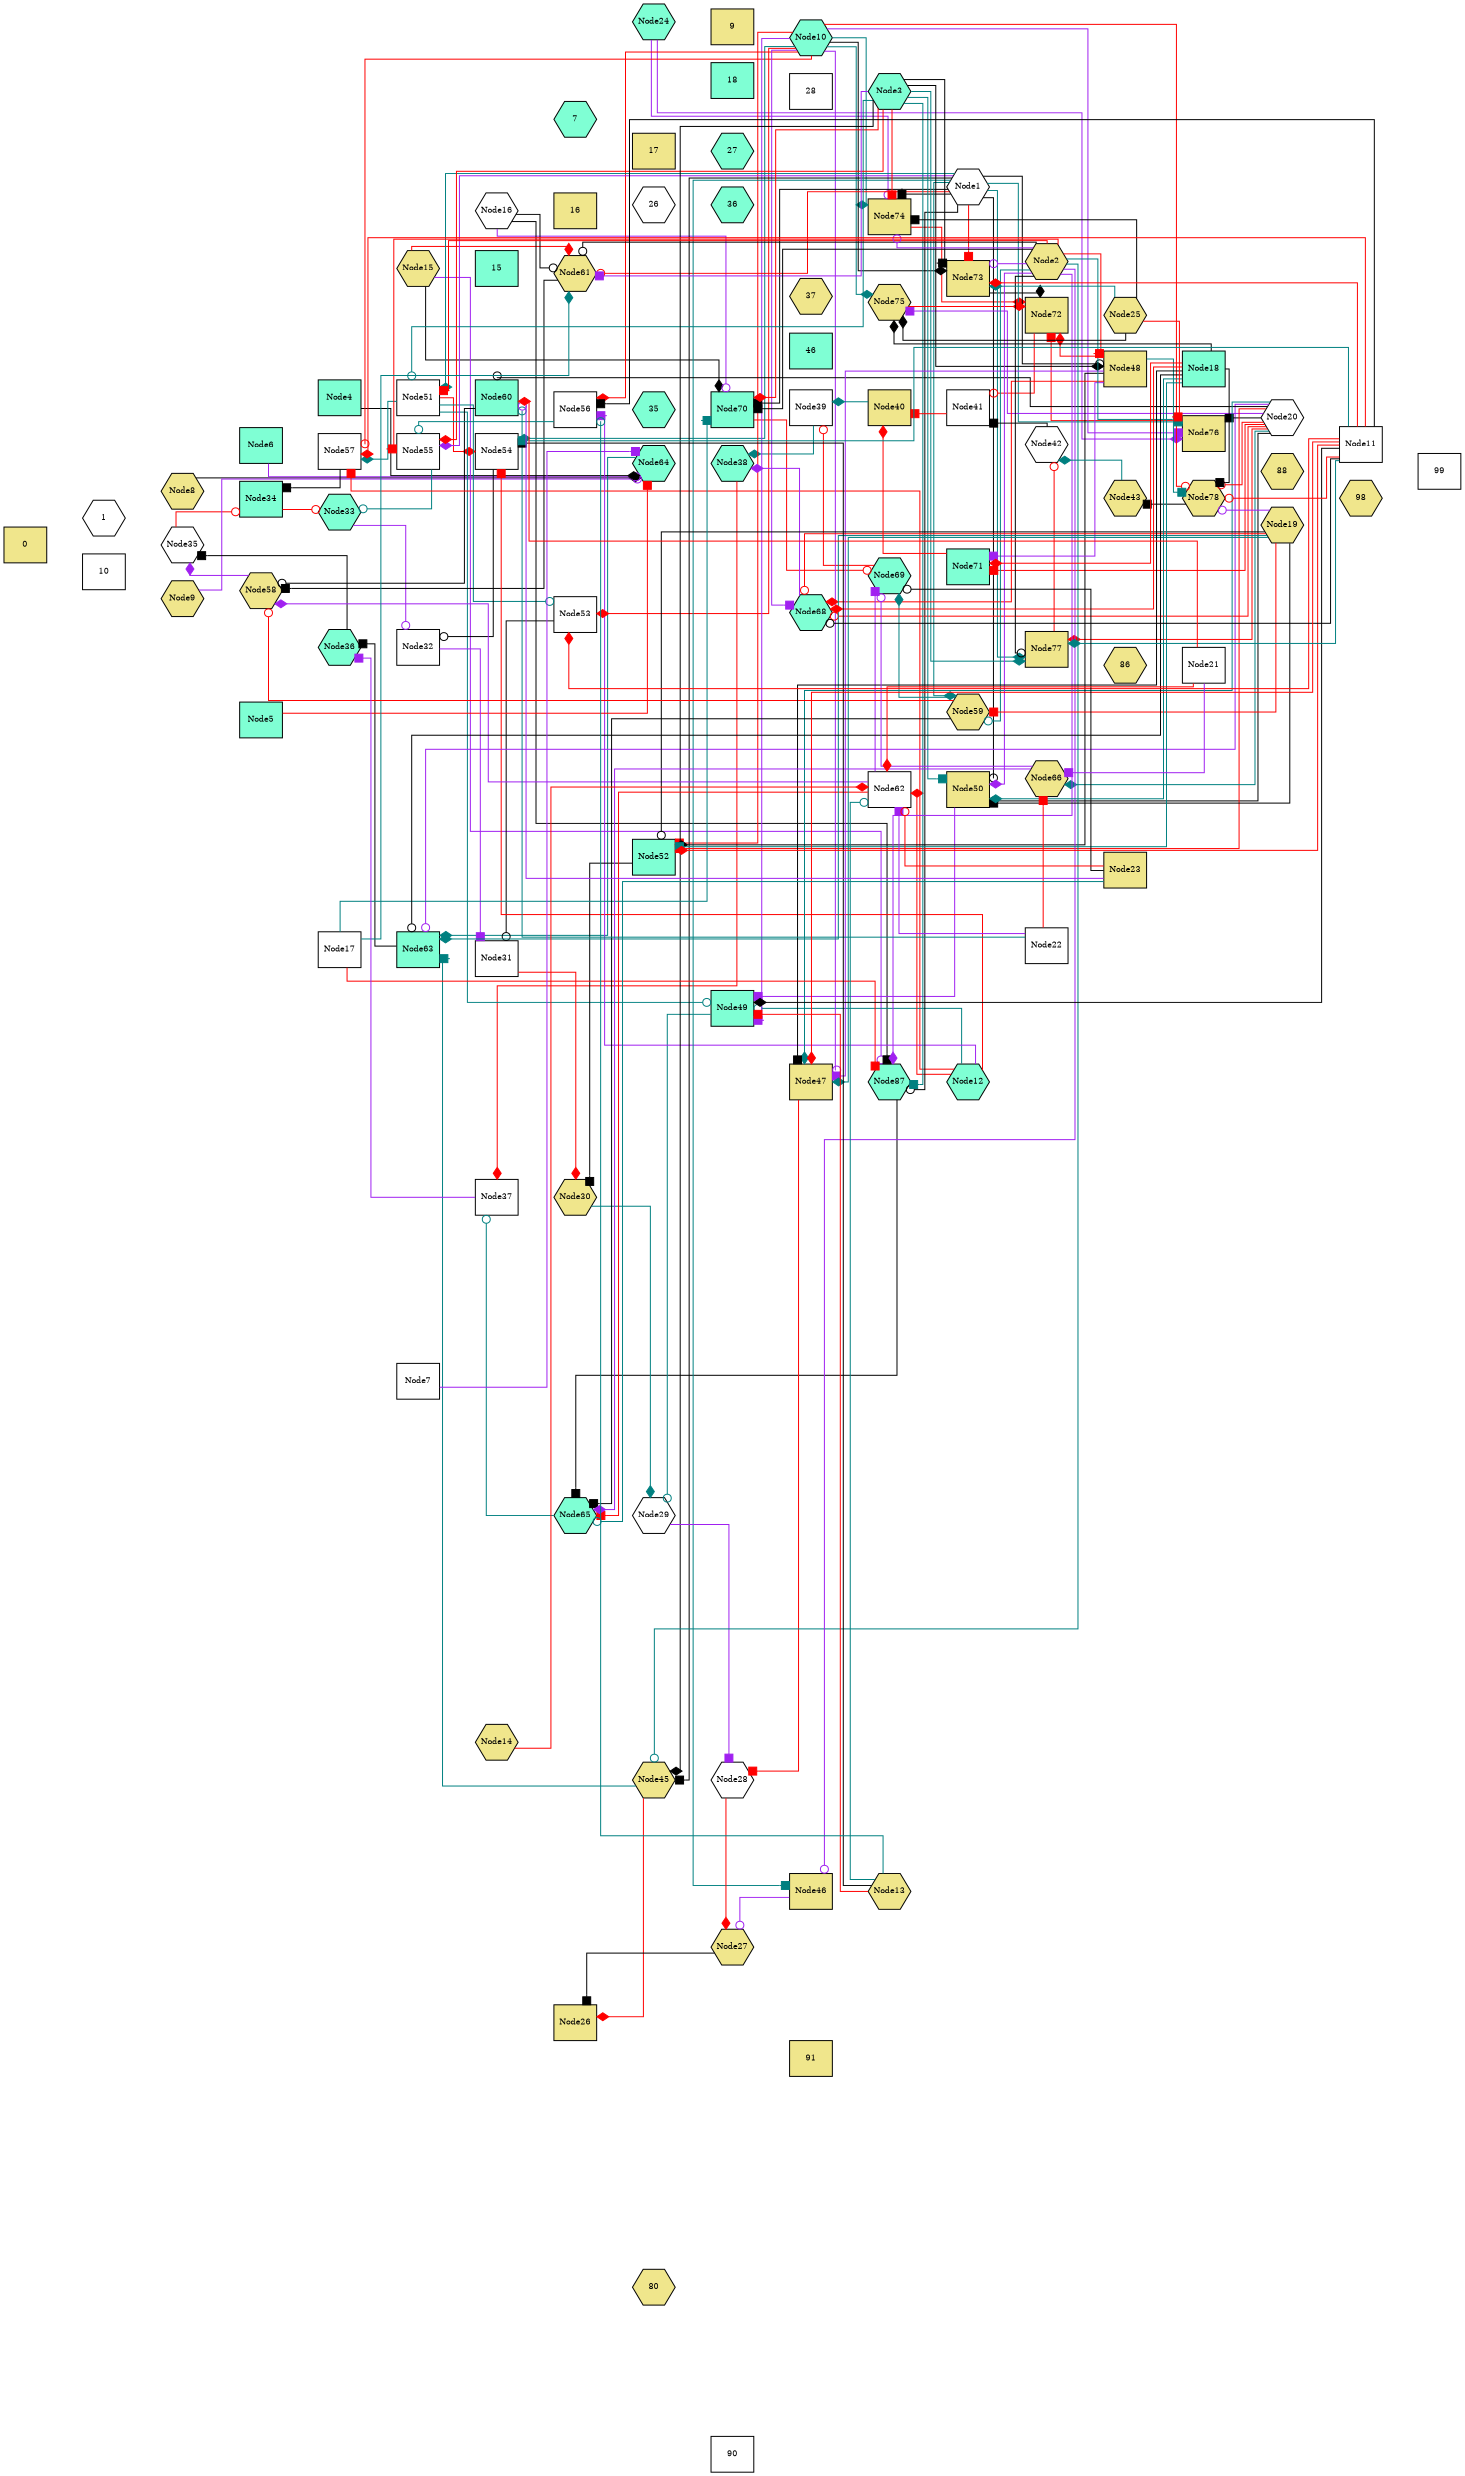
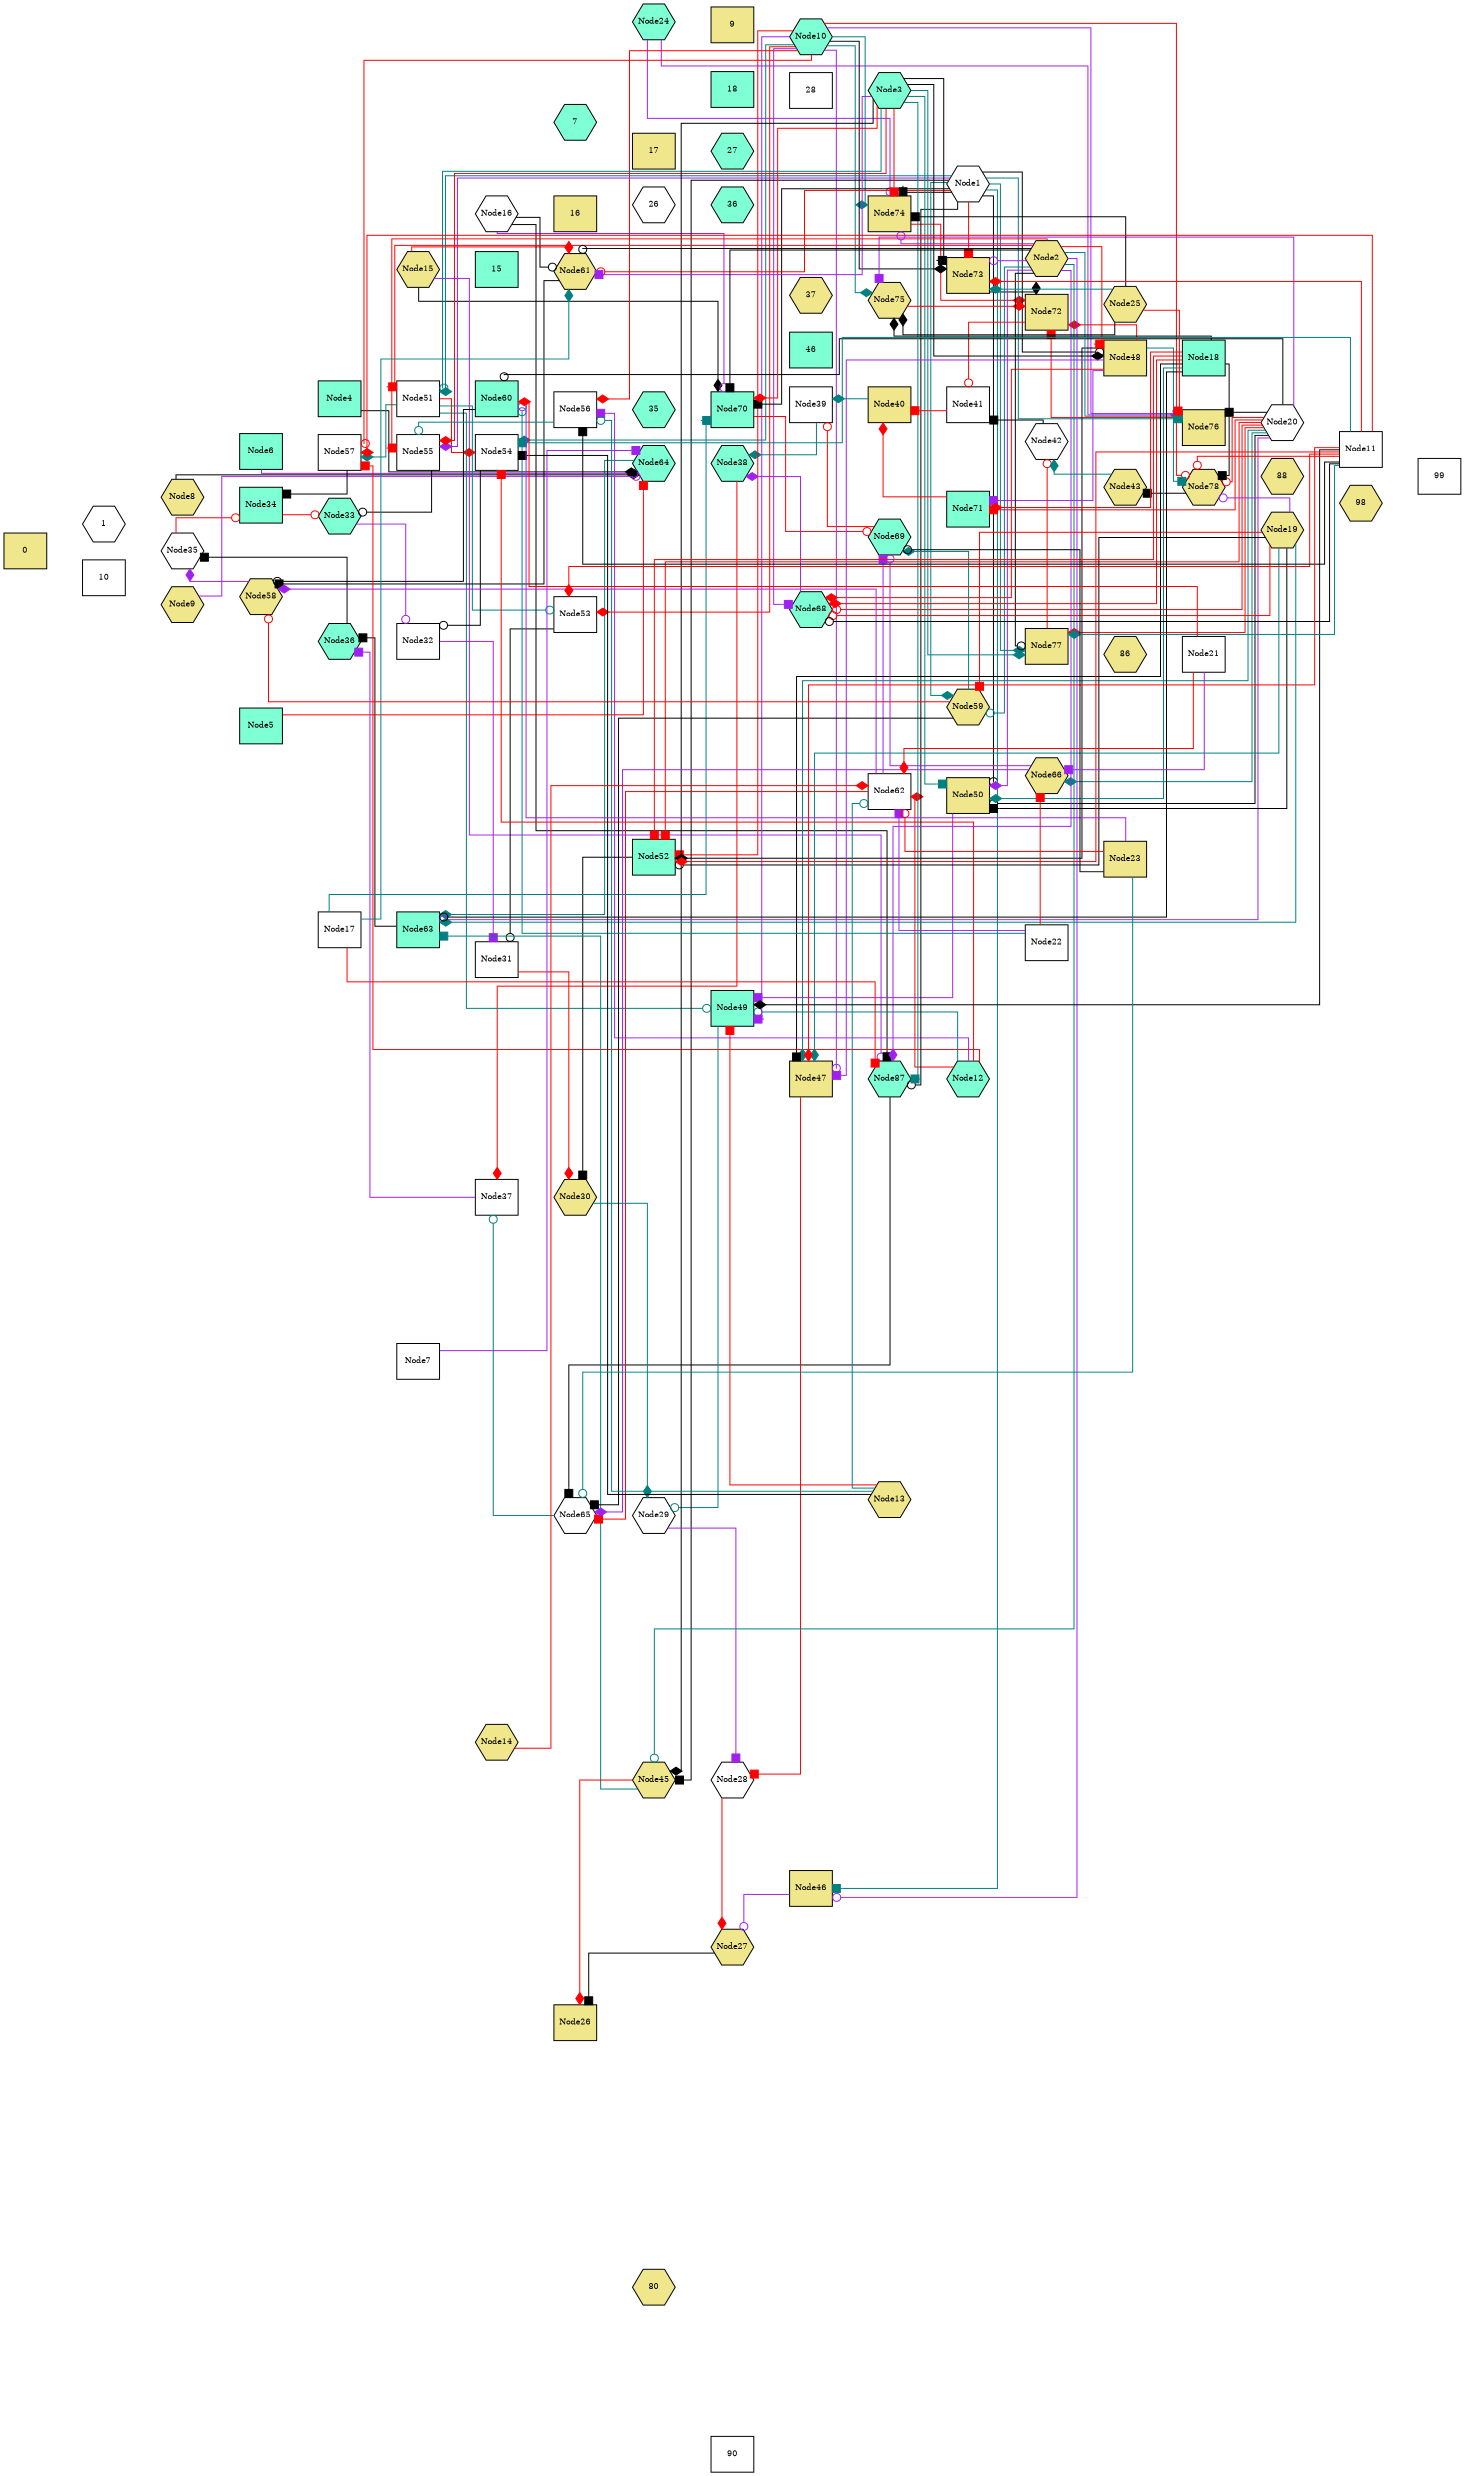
(419, 509) -> (420, 512)
(1166, 823) -> (654, 579)
(575, 1516) -> (575, 1516)
(811, 2058) -> none
